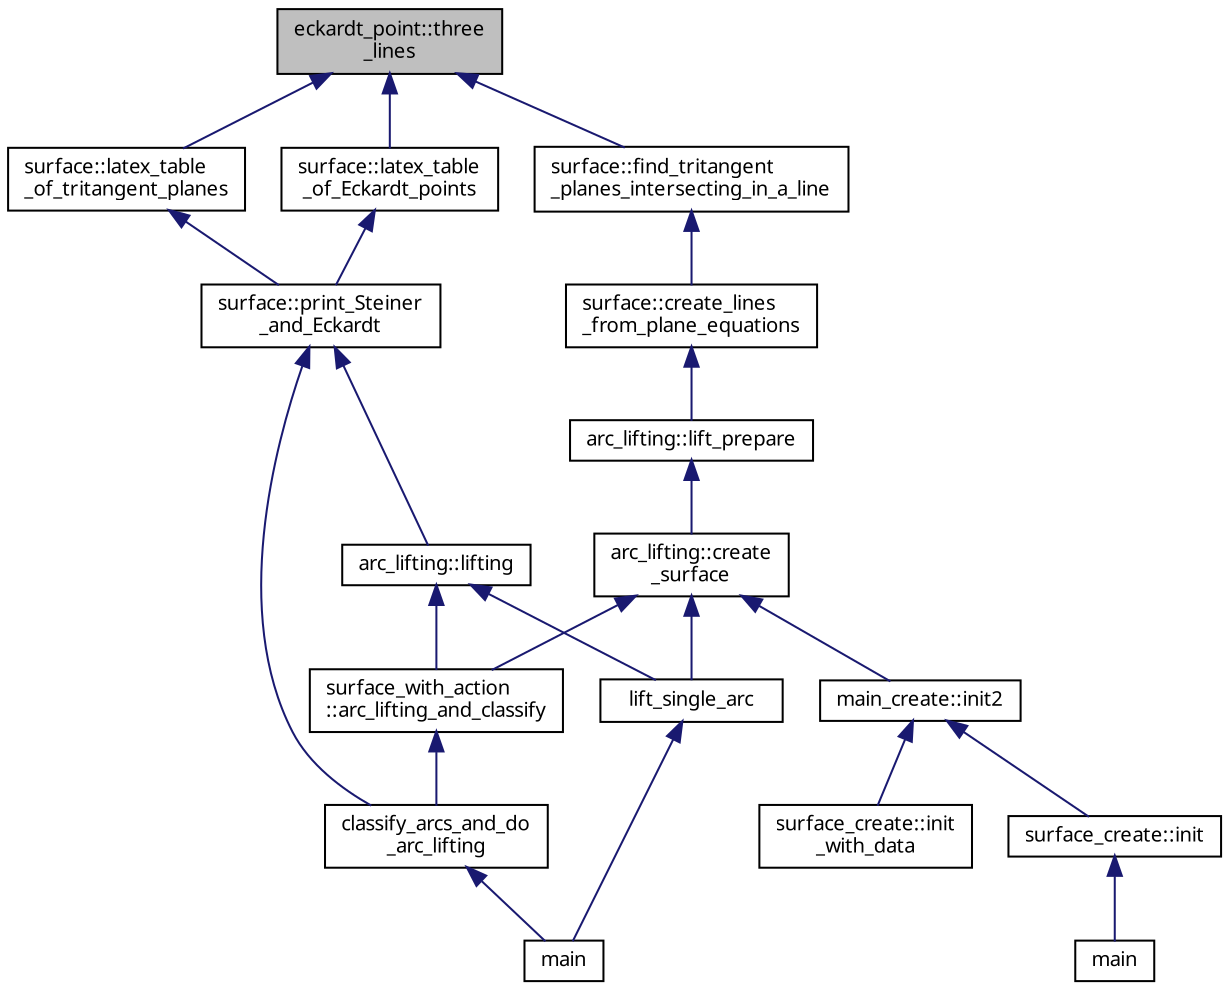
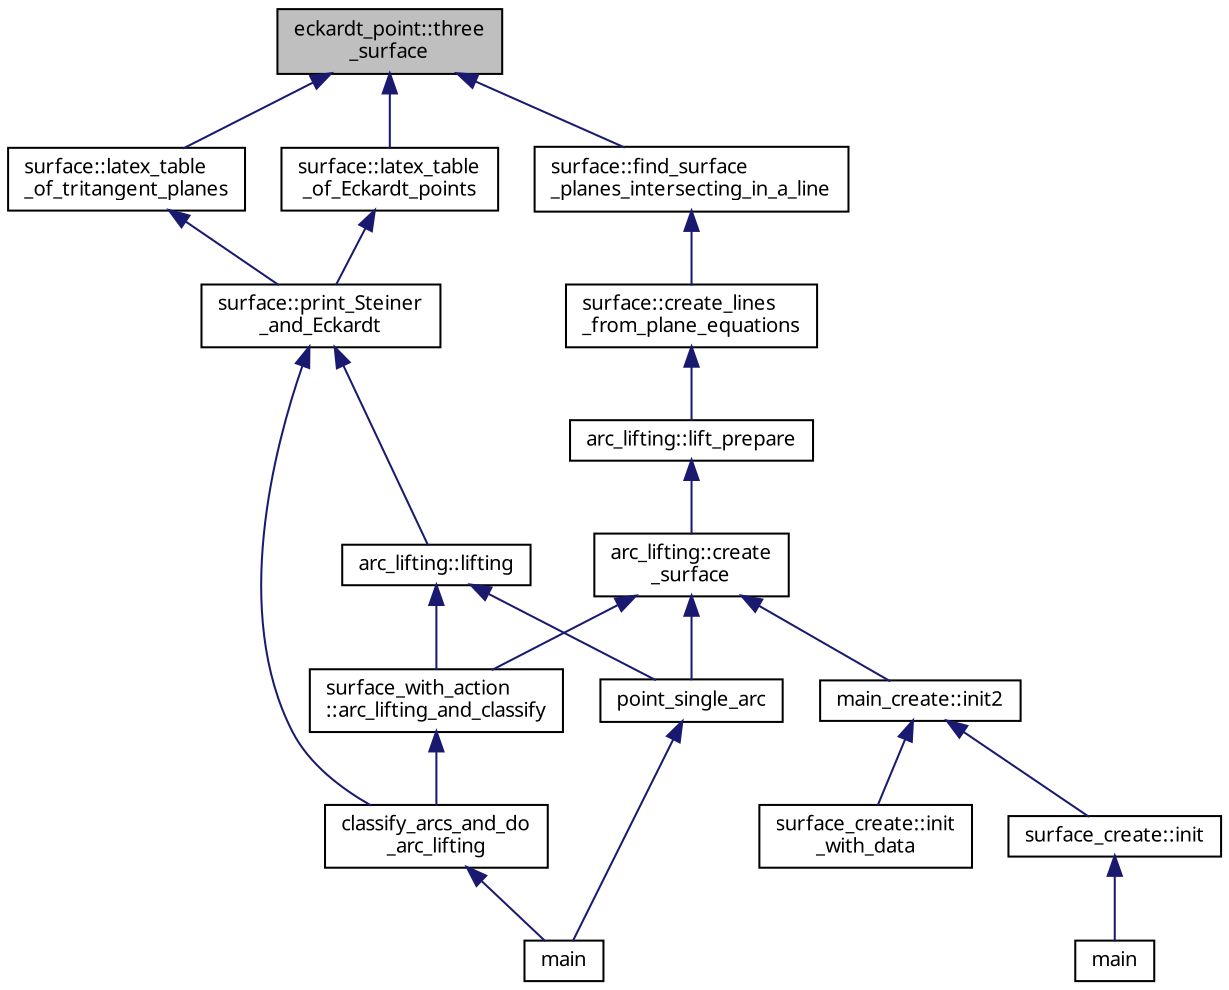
(390, 42) -> (390, 42)
(692, 179) -> (692, 179)
(692, 701) -> (692, 701)
